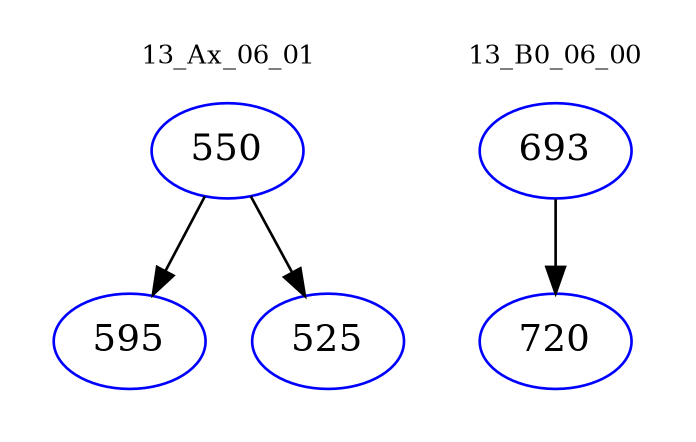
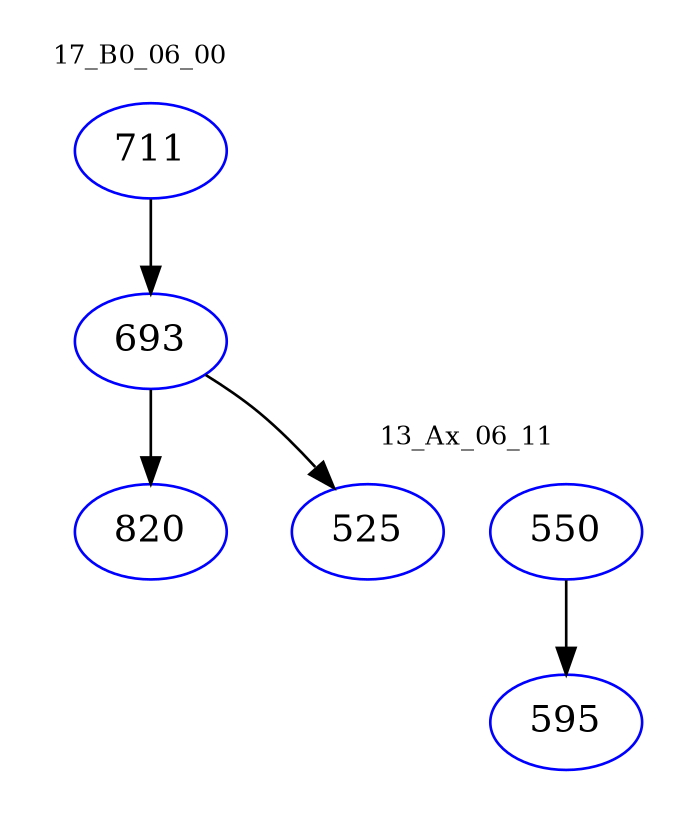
(229, 57) -> (467, 438)
(556, 57) -> (140, 57)
none -> (151, 151)
(271, 234) -> (288, 439)
(556, 341) -> (151, 532)
